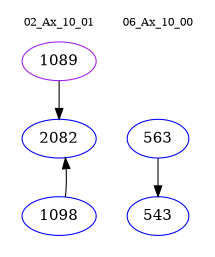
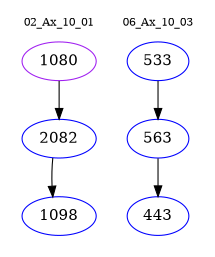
(158, 23) -> (158, 23)
(59, 61) -> (59, 61)
none -> (158, 61)
(66, 183) -> (52, 172)
(158, 216) -> (158, 216)
